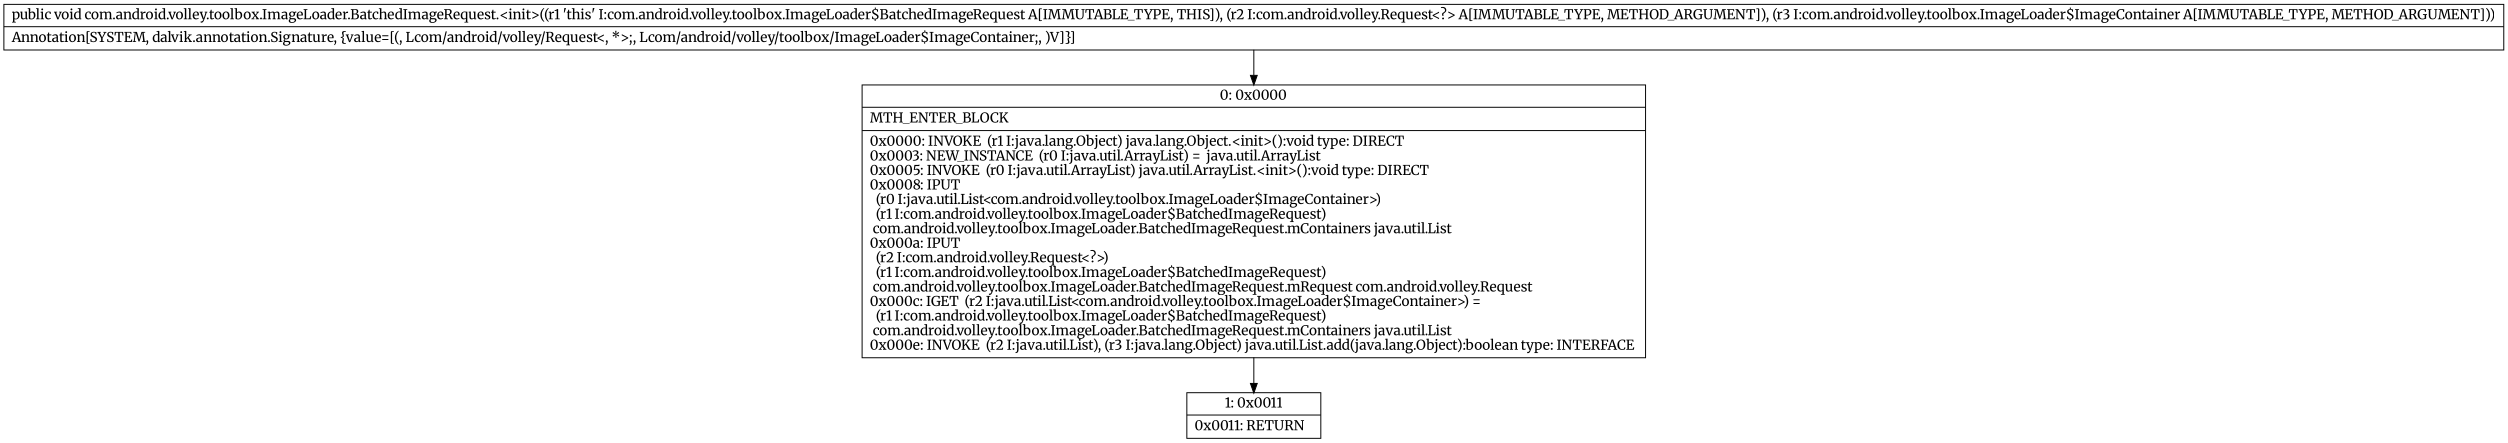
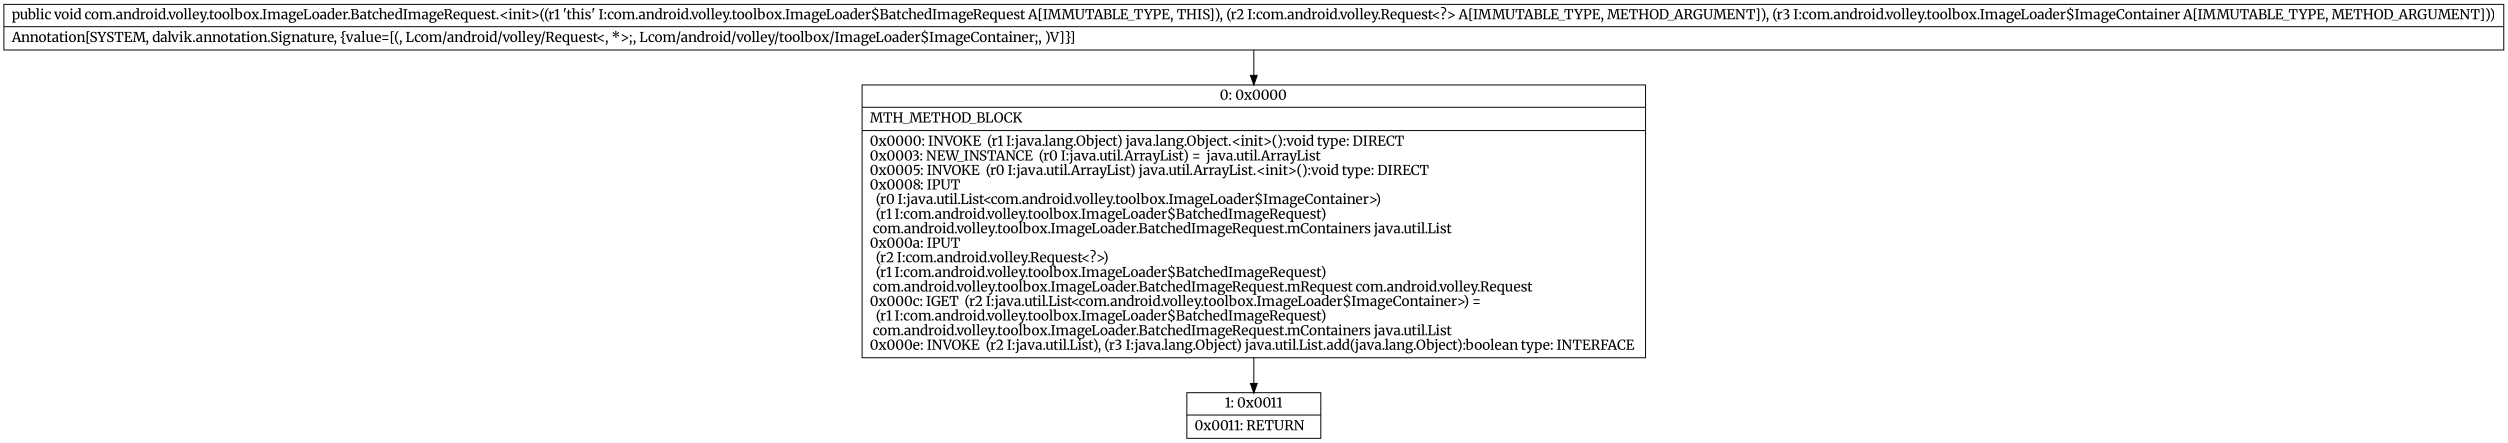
(939, 118) -> (946, 118)
